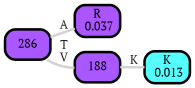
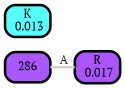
(97, 21) -> (97, 67)
(97, 67) -> none
